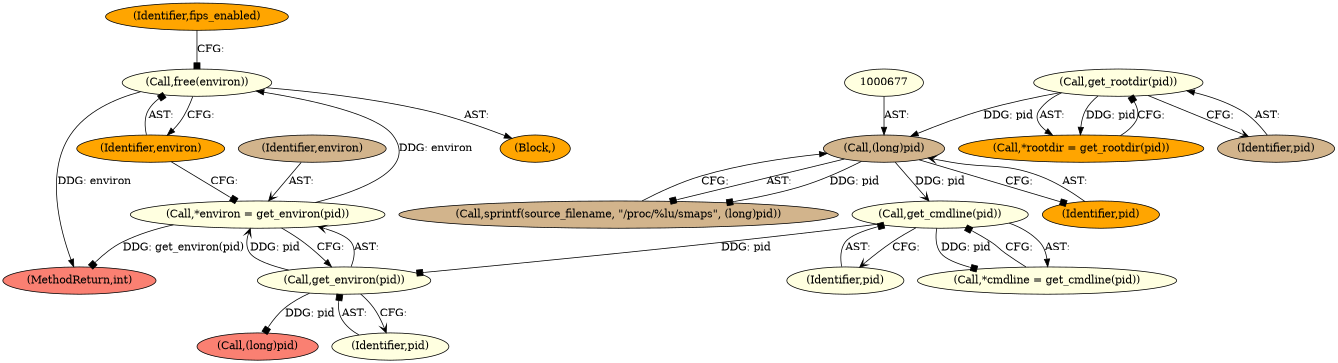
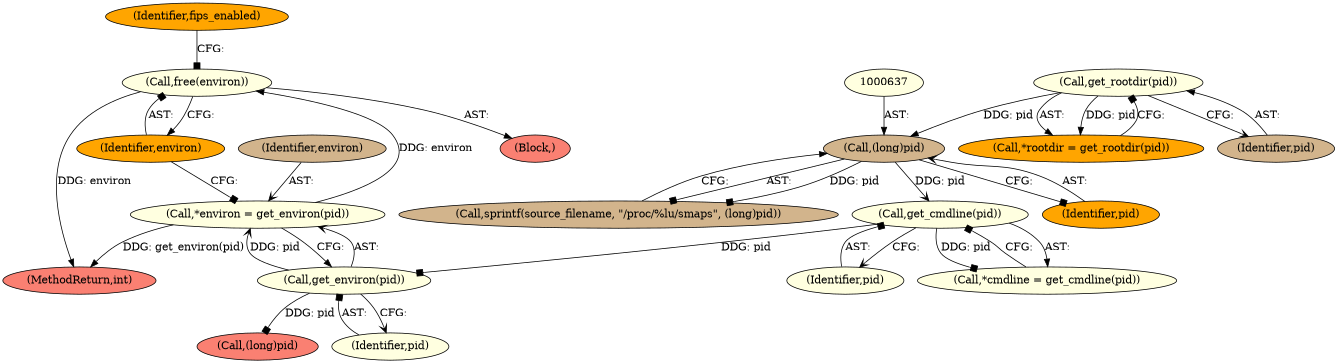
(884, 83) -> (884, 83)
(535, 149) -> (535, 149)
(132, 238) -> (132, 238)
